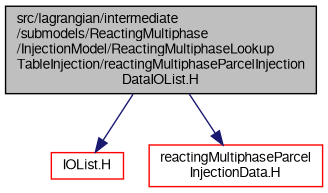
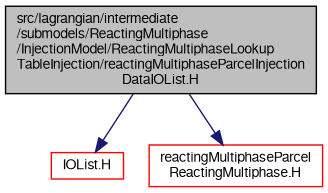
(236, 166) -> (236, 166)
